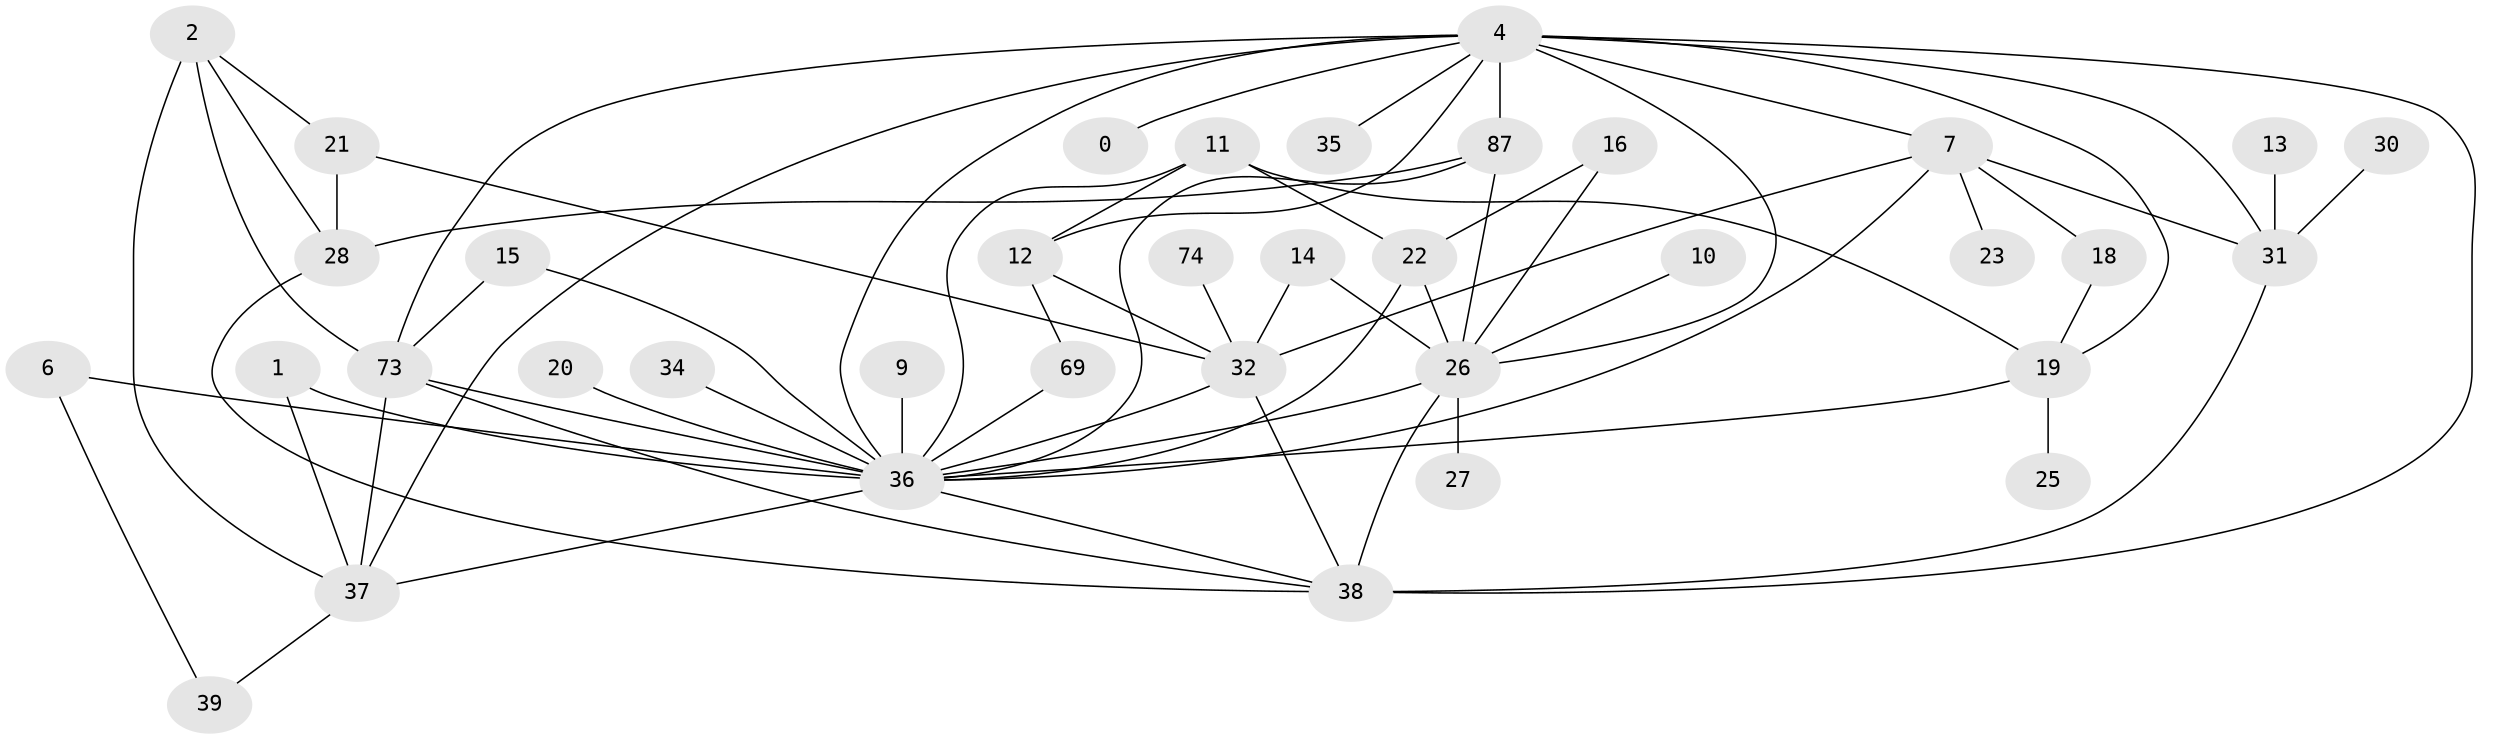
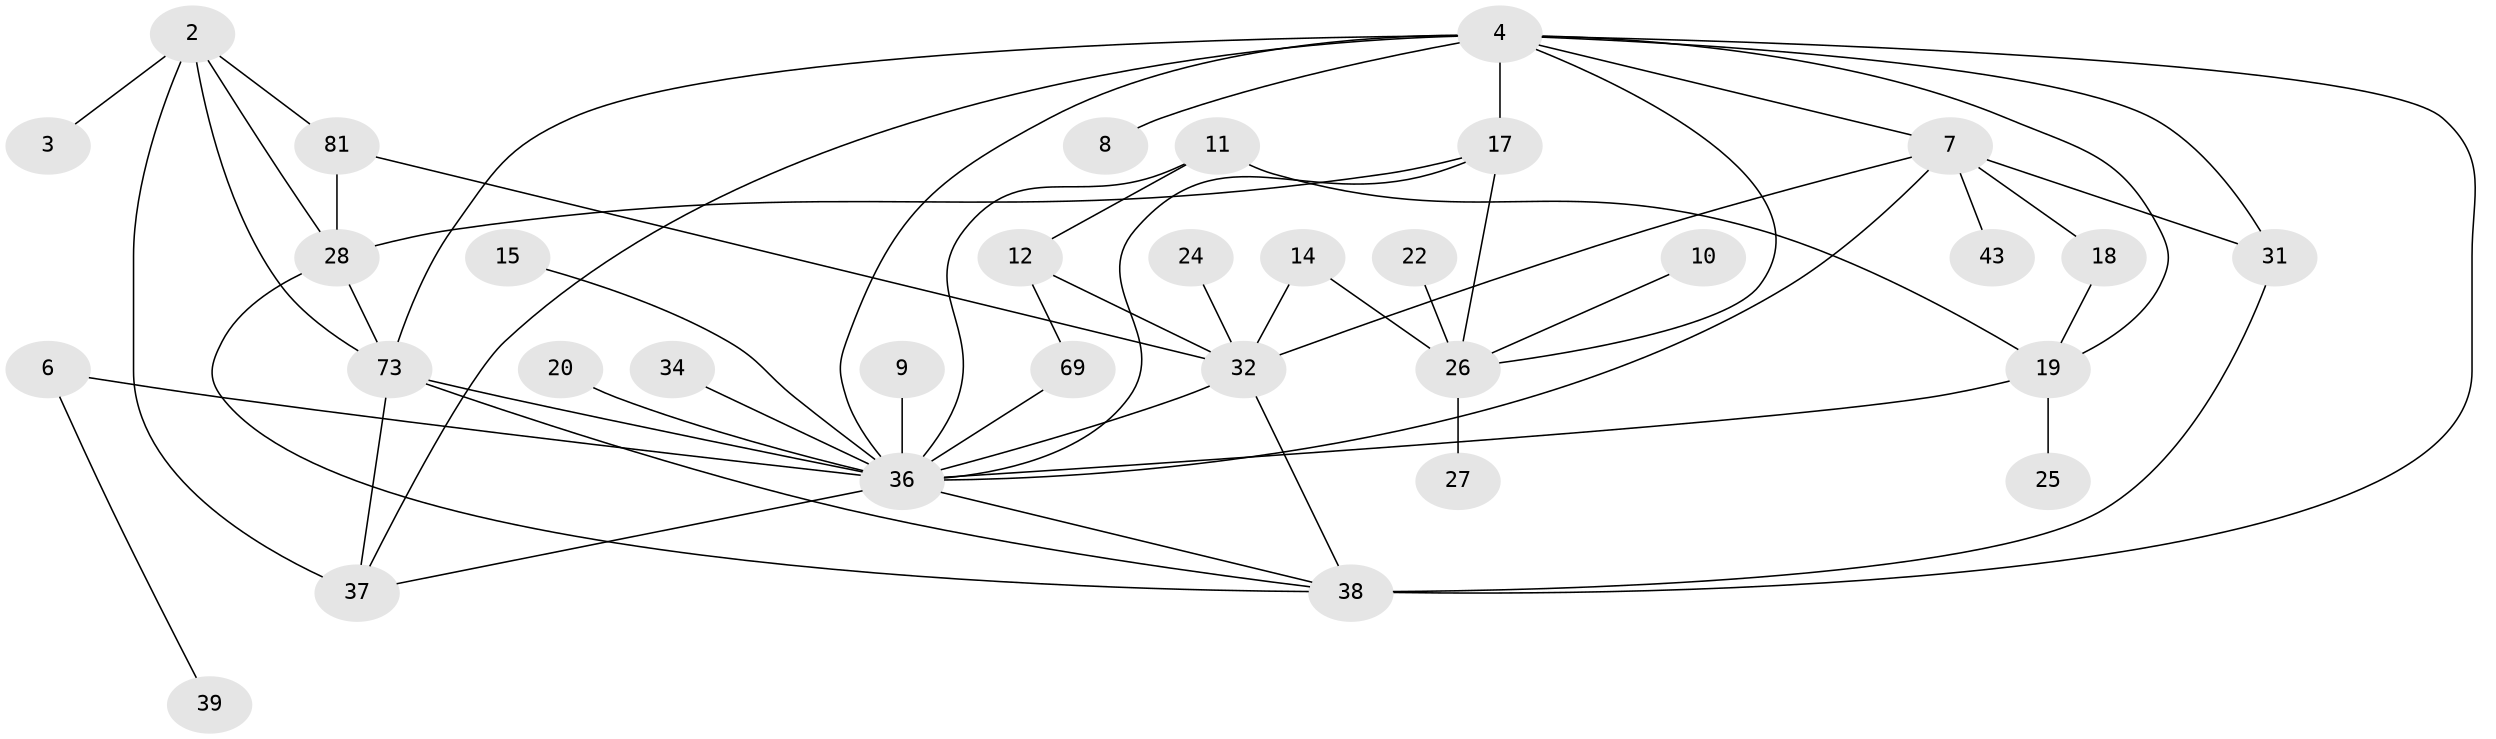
none -> (48, 146)
(337, 146) -> (337, 146)
(1106, 146) -> (1106, 146)
(1329, 146) -> none
(1500, 146) -> (1500, 146)
(1615, 146) -> none
(2275, 146) -> none
(2387, 146) -> none
(1306, 196) -> none
(1296, 208) -> none
(1191, 258) -> (1191, 258)
(1992, 258) -> (1992, 258)
(449, 314) -> (363, 313)
(278, 370) -> none
(1172, 439) -> none
(1176, 448) -> none
(1391, 477) -> none
(284, 649) -> none
